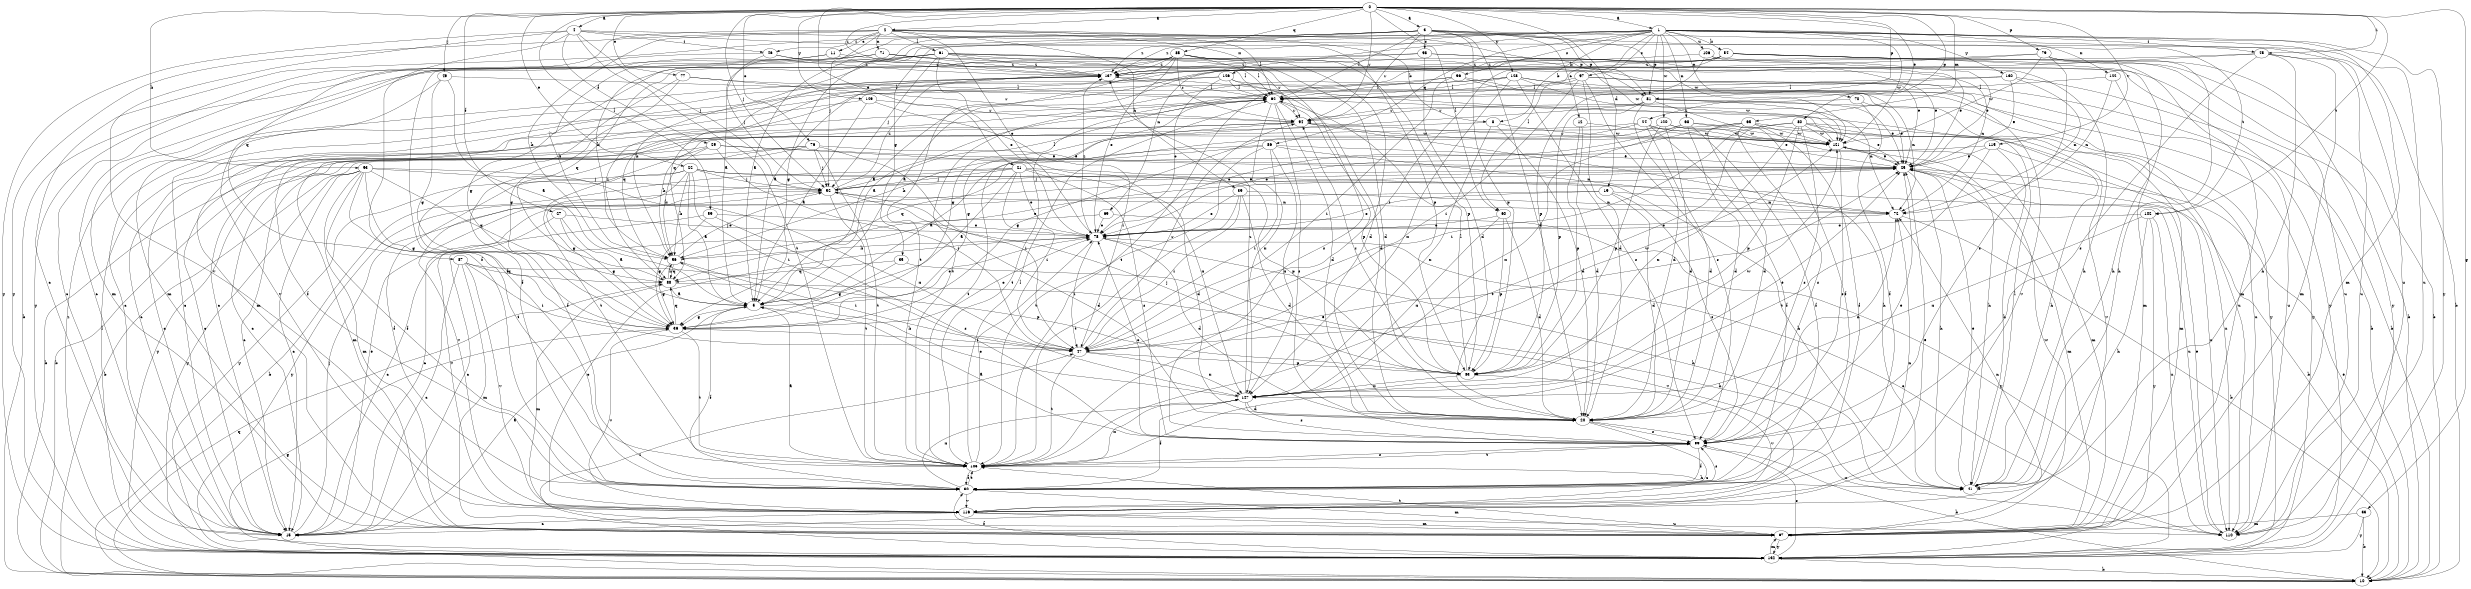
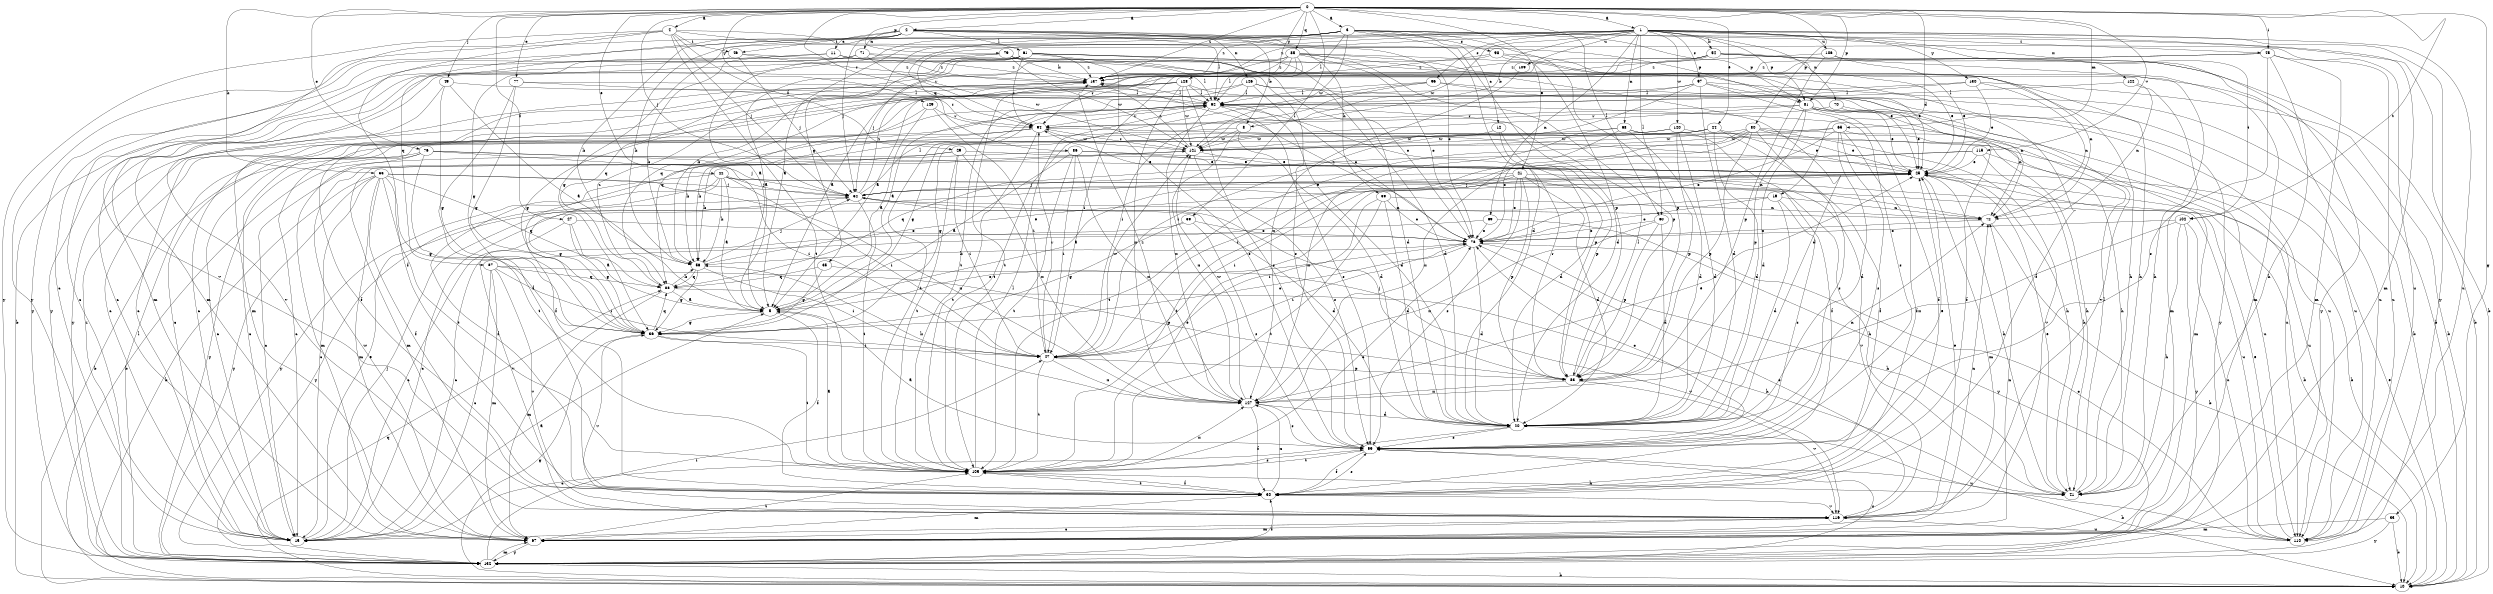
none -> (1522, 68)
